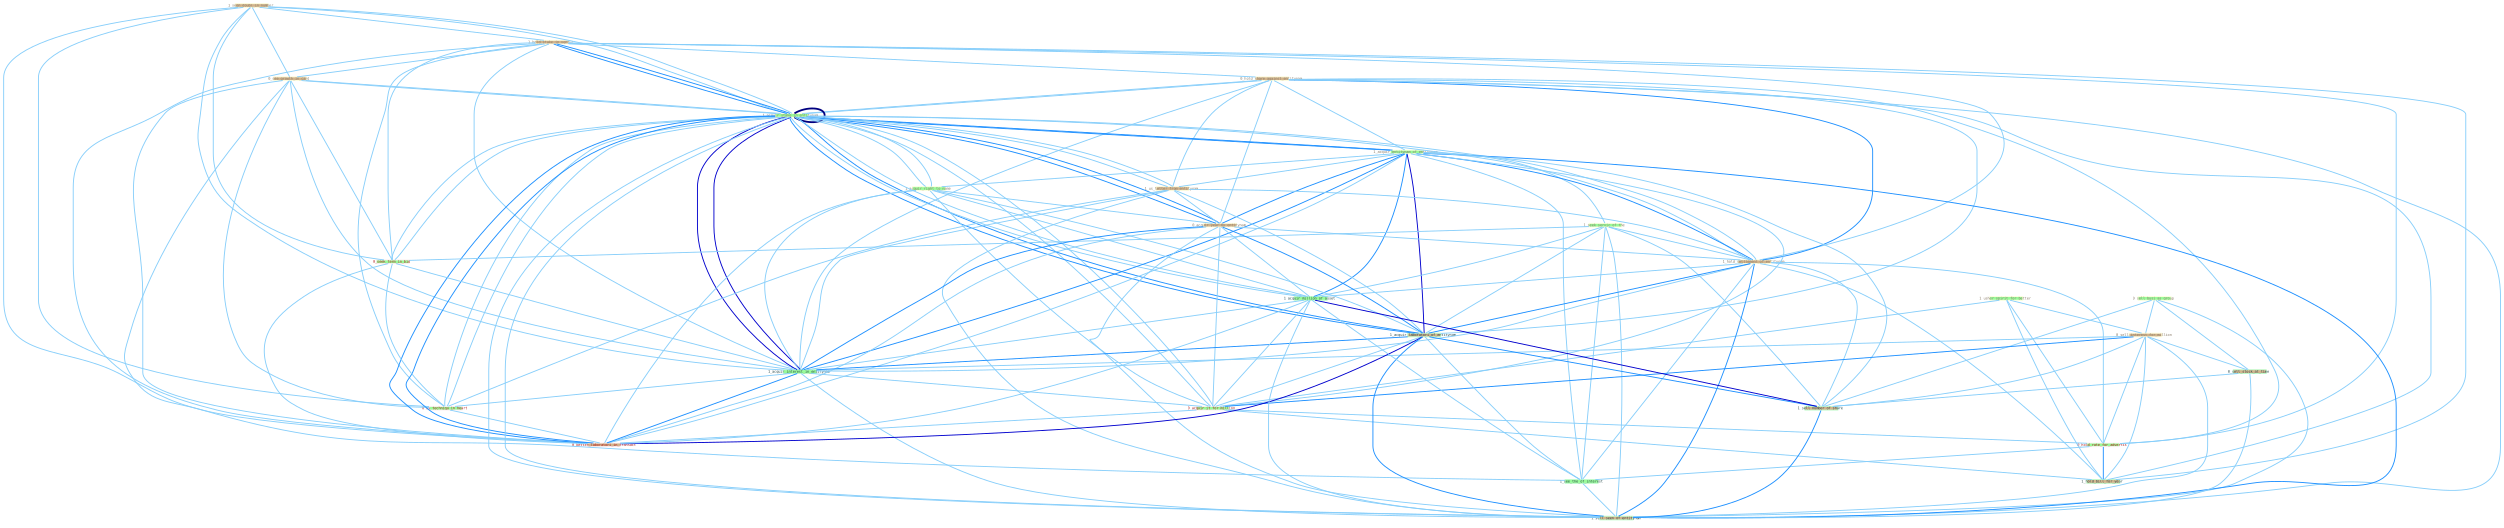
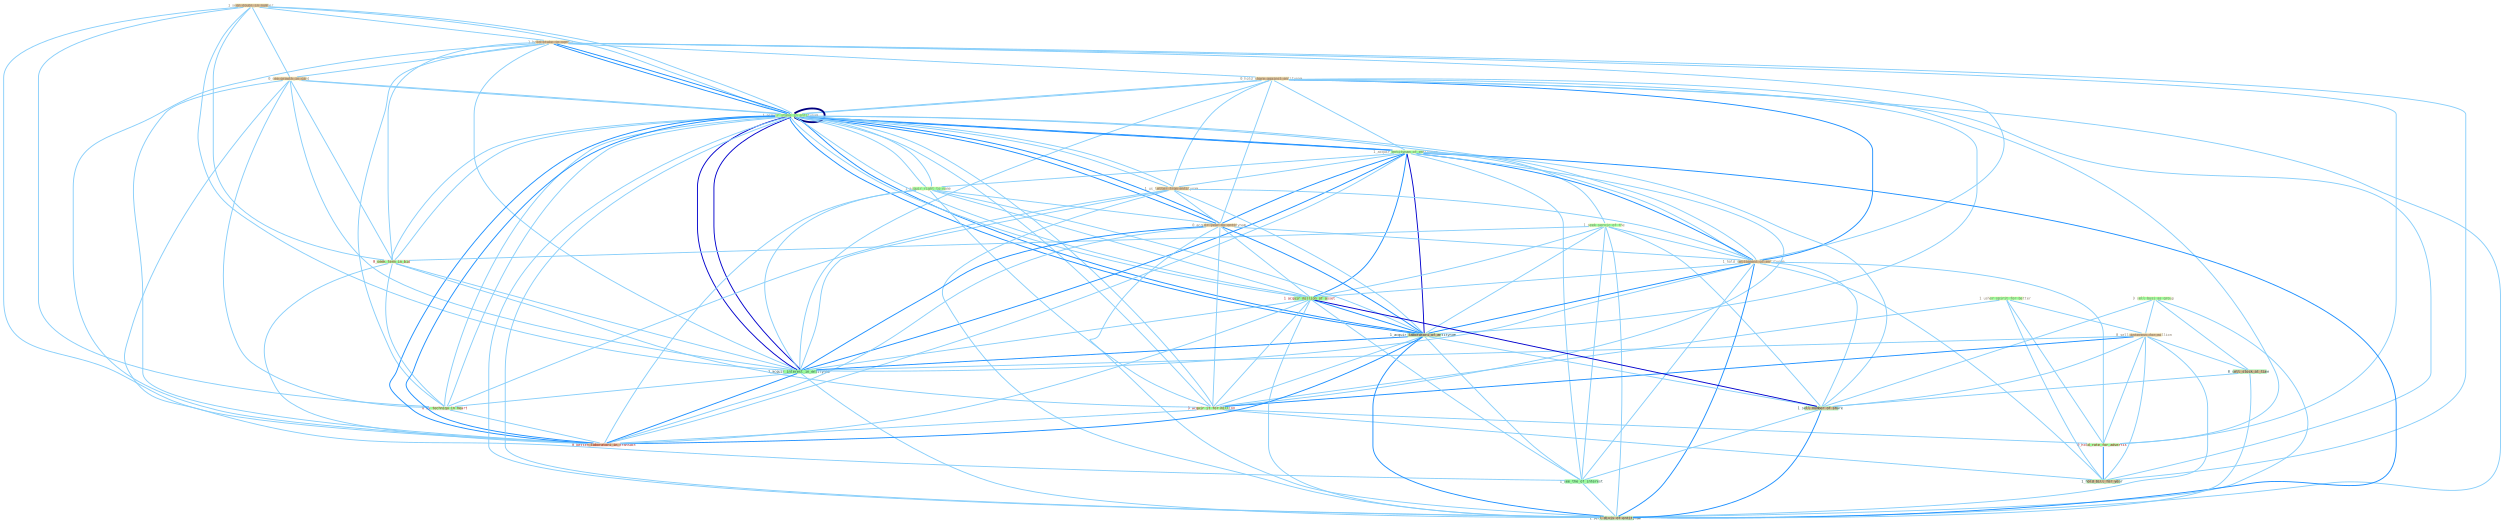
(1311, 298) -> (1311, 298)
none -> (1370, 317)
(1613, 370) -> (1613, 370)
(1006, 390) -> (849, 384)
(1029, 431) -> (1029, 431)
(1818, 465) -> (1707, 443)
(1616, 518) -> (1616, 518)
